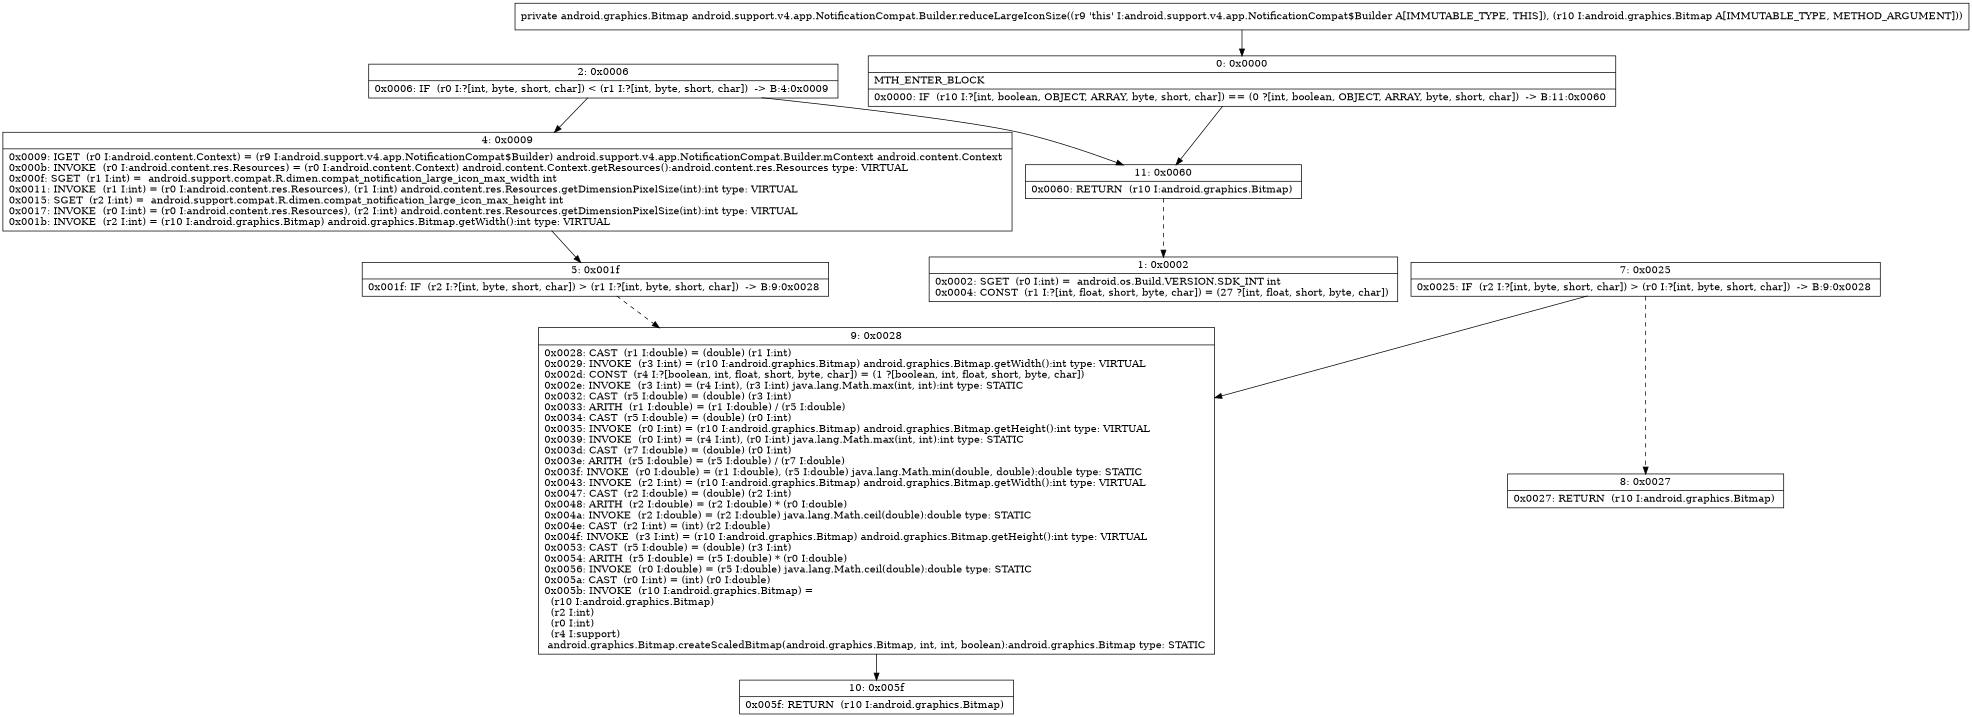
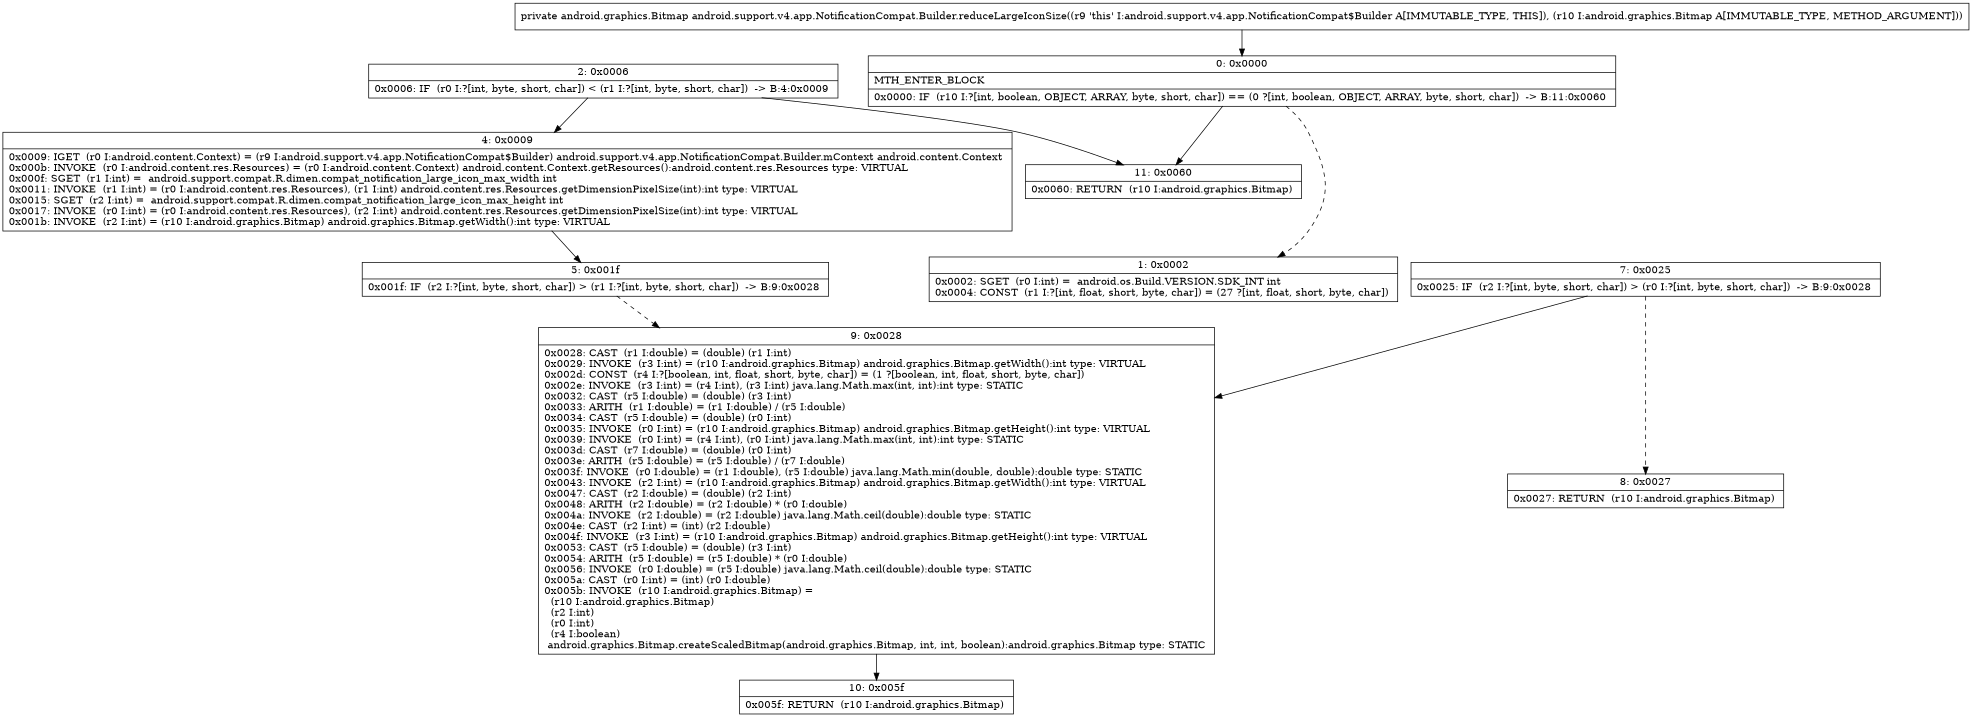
(1163, 224) -> (1325, 181)
(582, 634) -> (582, 634)
